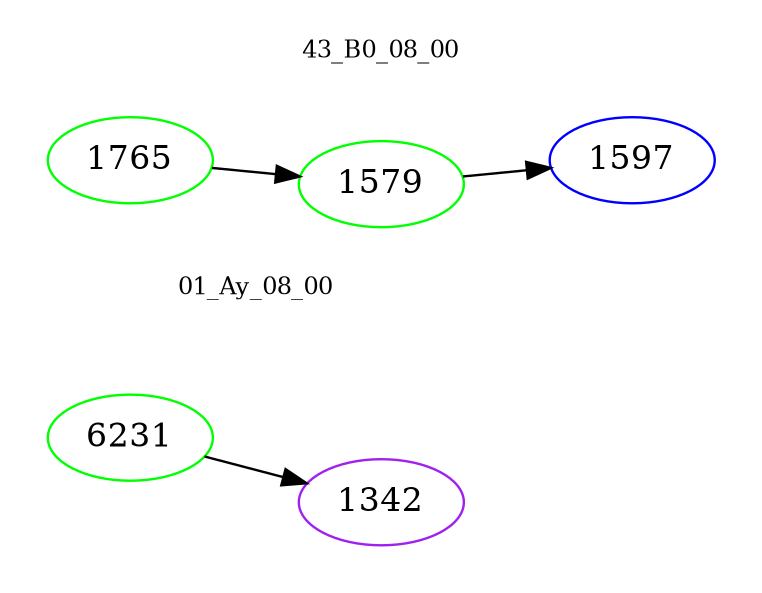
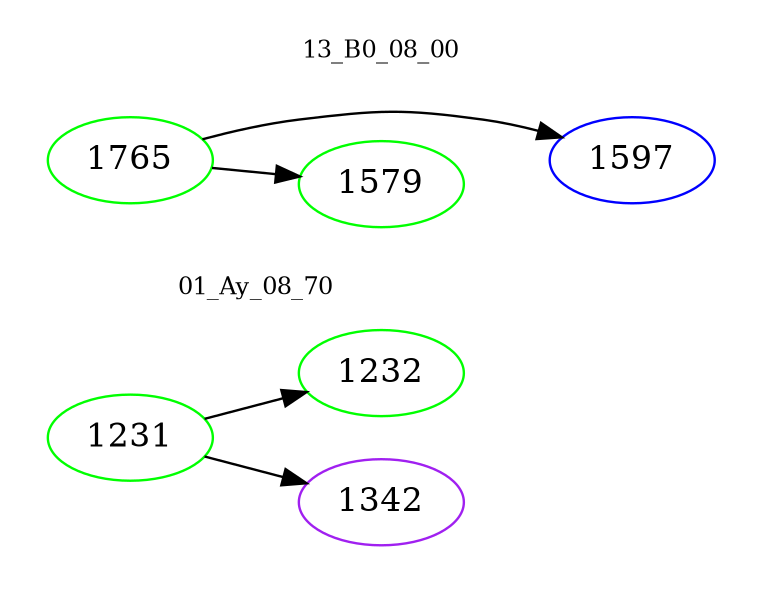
(381, 51) -> (381, 51)
(495, 173) -> (370, 112)
(256, 288) -> (256, 288)
none -> (381, 373)
(130, 438) -> (130, 438)
